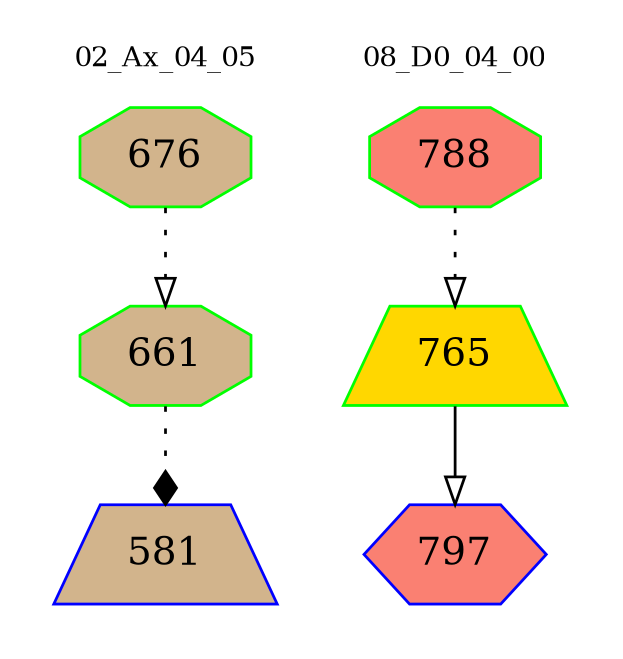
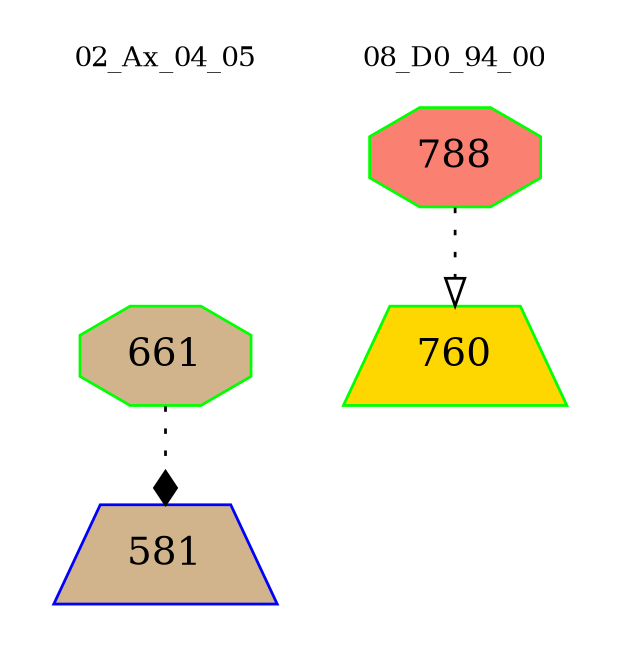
(455, 59) -> (455, 59)
(166, 157) -> none
(455, 356) -> (455, 356)
(455, 554) -> none
